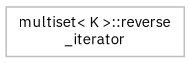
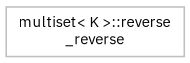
(95, 32) -> (95, 32)
